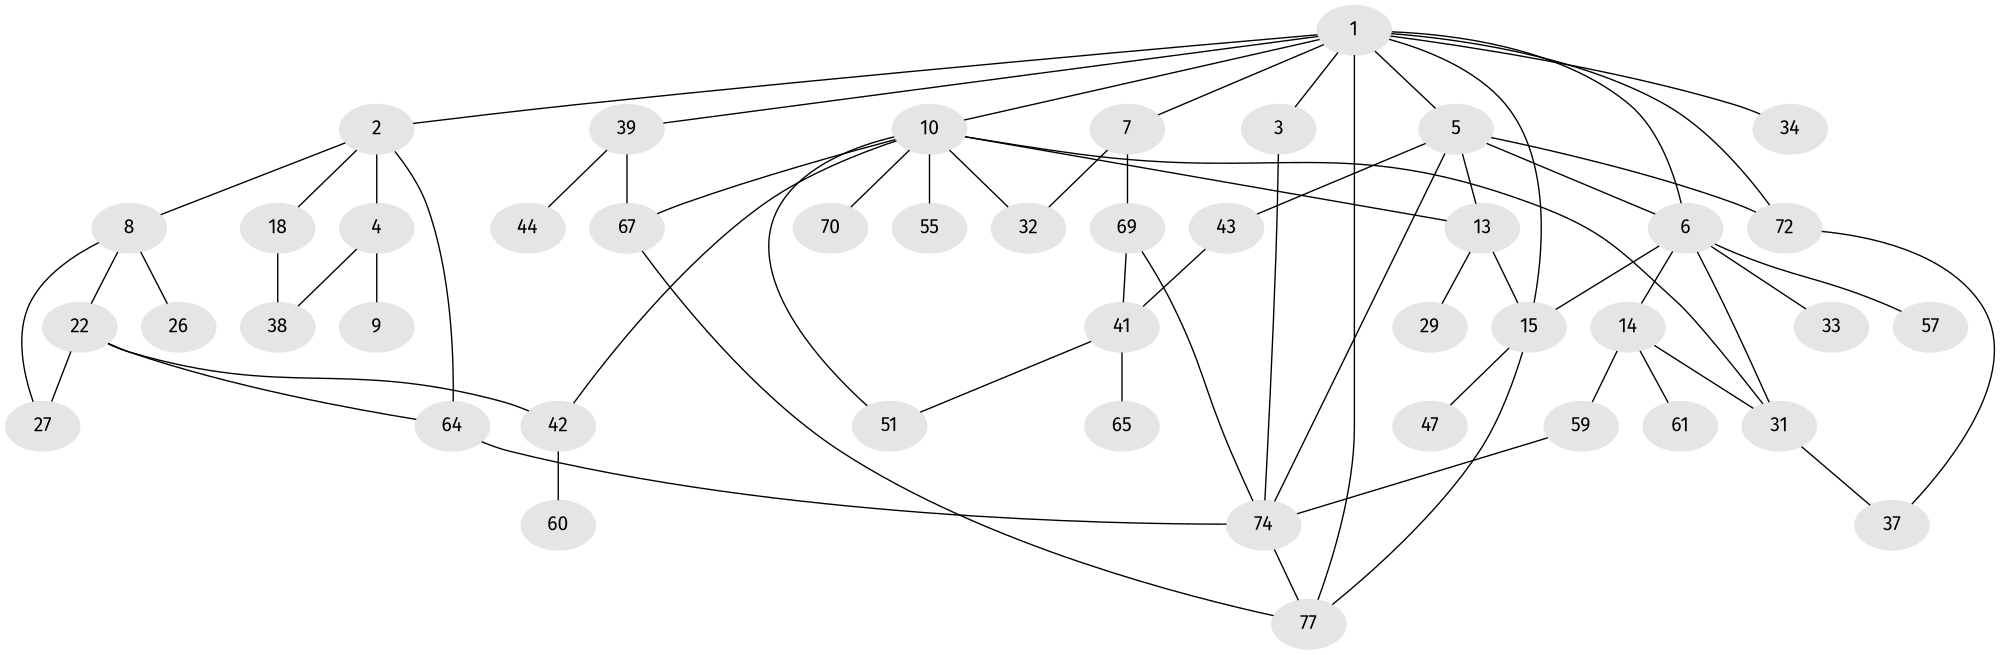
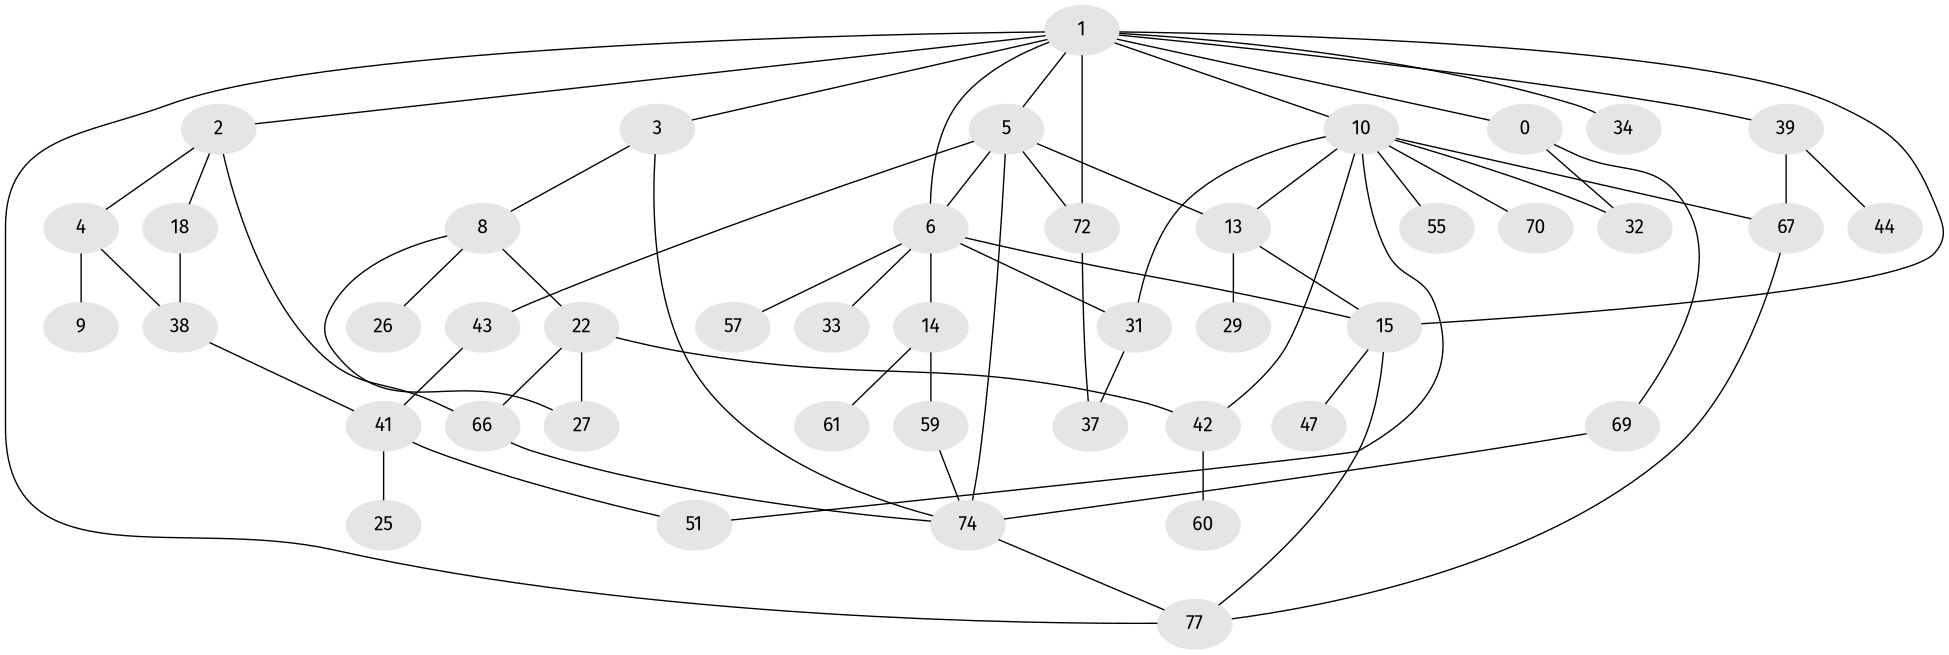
(1128, 129) -> (1525, 129)
(253, 179) -> (570, 179)
(1125, 278) -> (282, 377)
(1704, 377) -> none
(452, 426) -> (483, 426)
(1122, 426) -> (384, 525)
